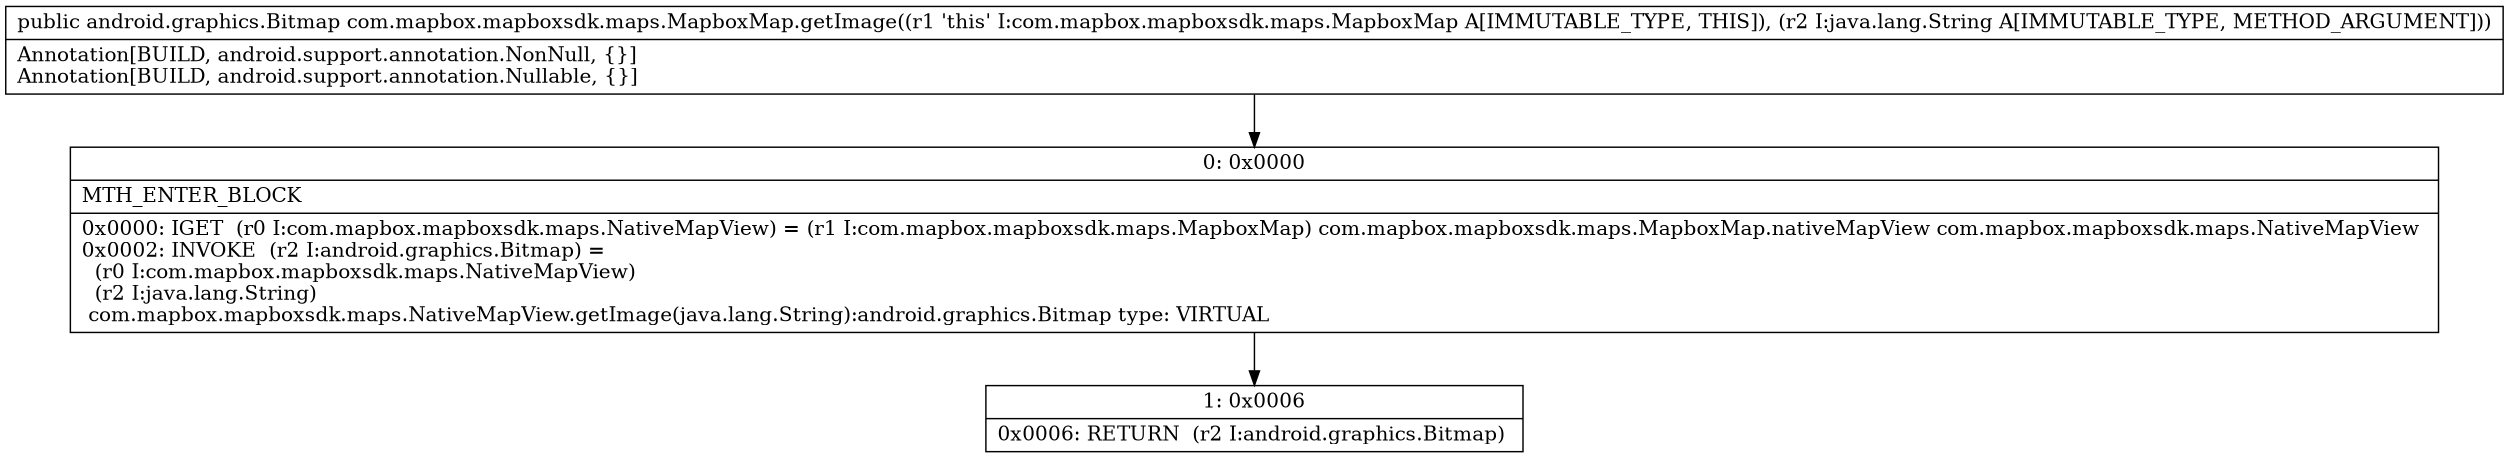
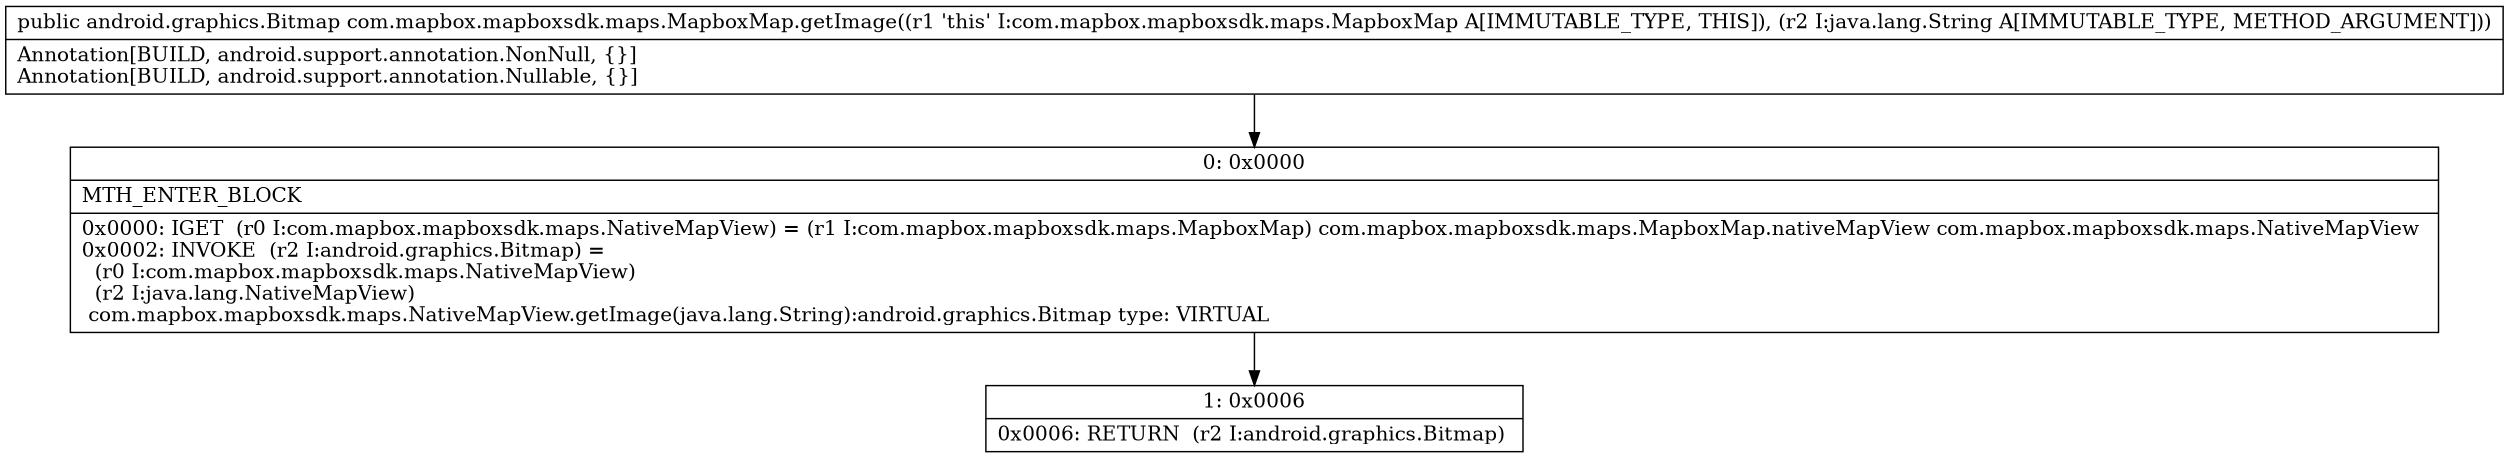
(200, 294) -> (248, 294)
